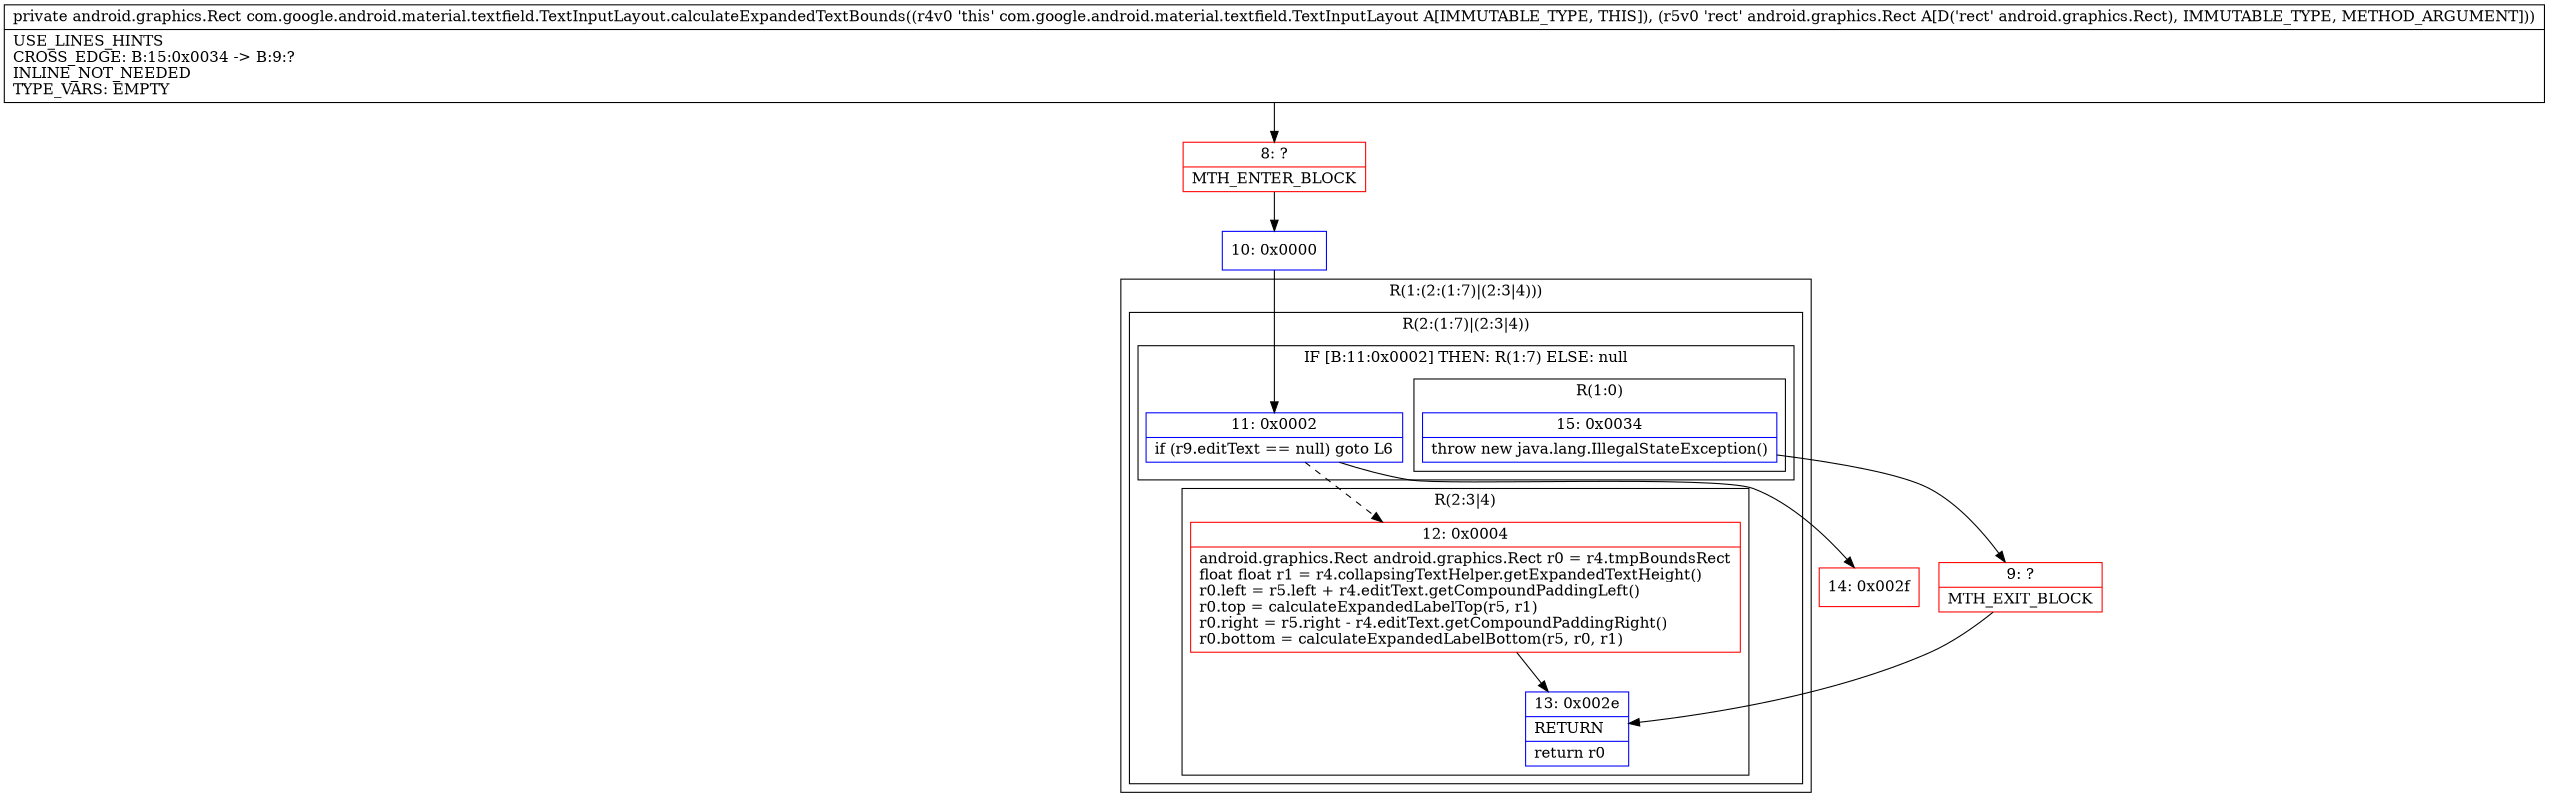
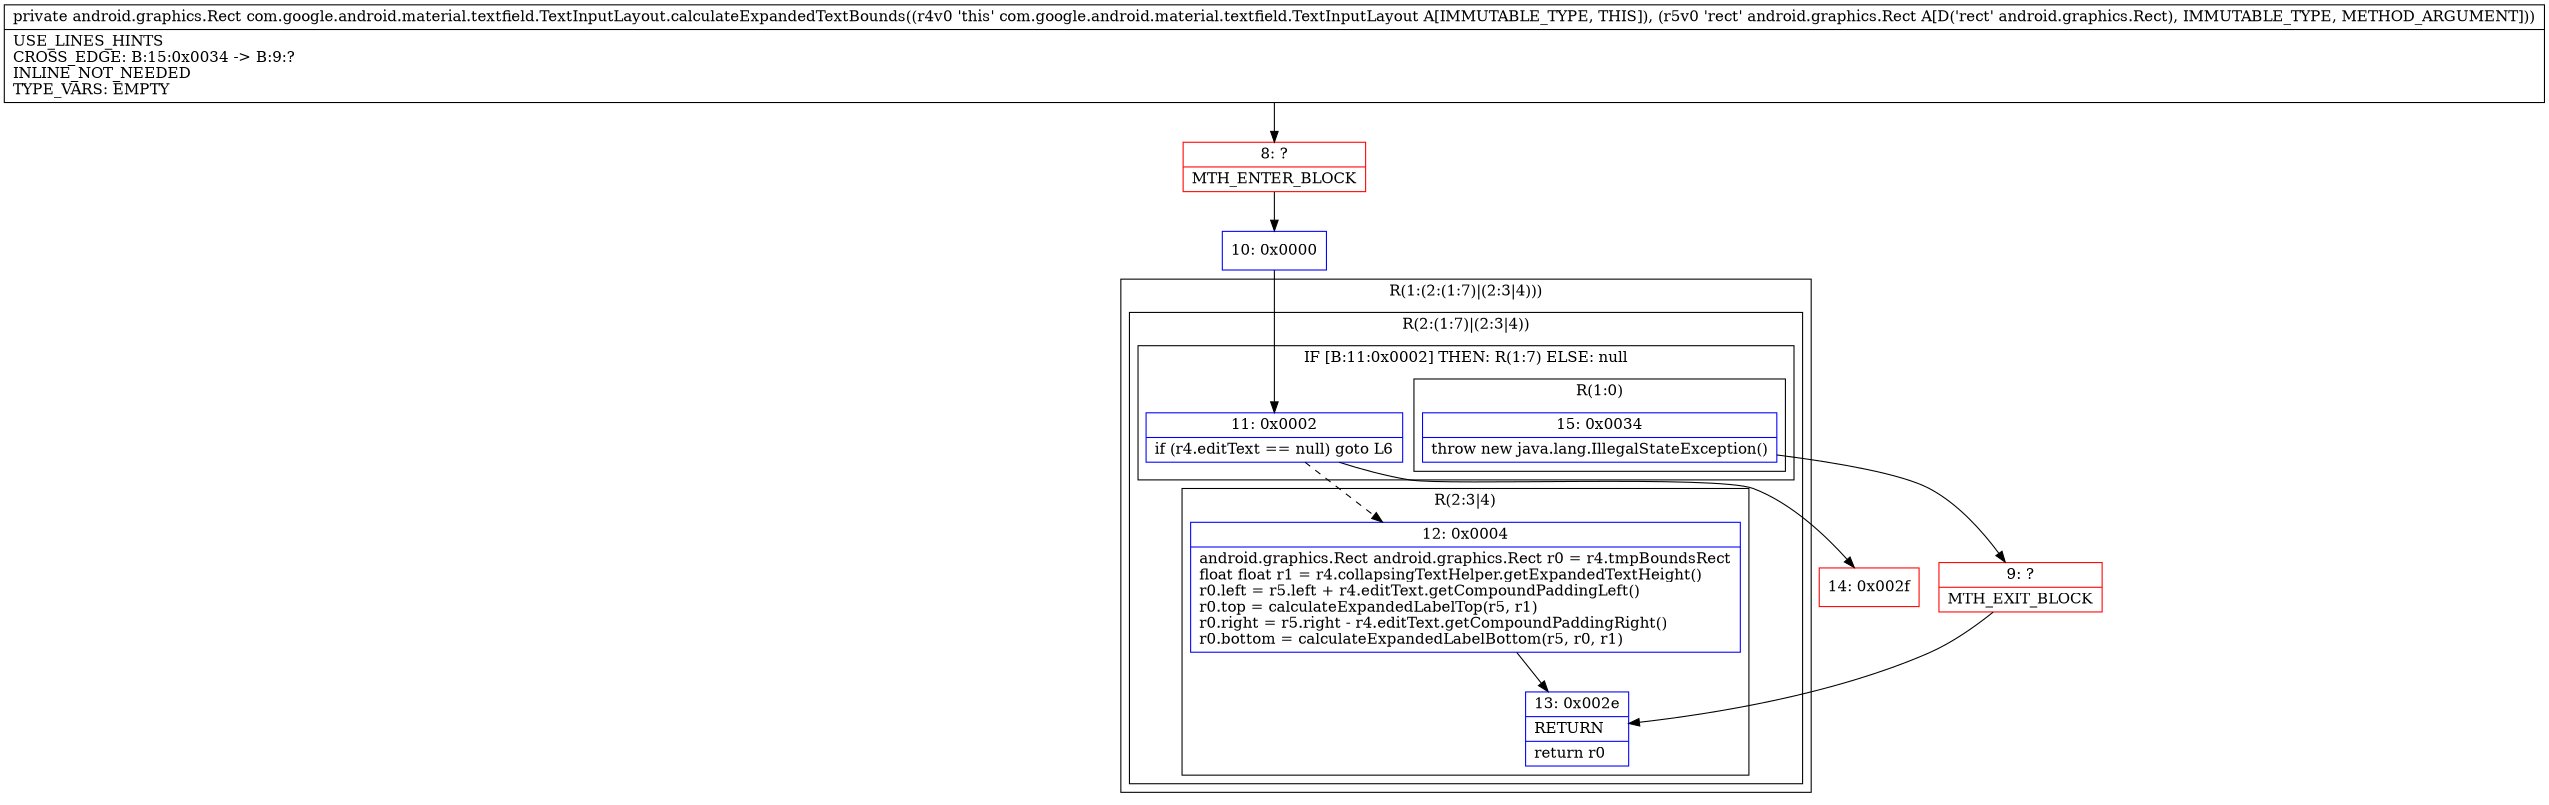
(1274, 449) -> (1274, 449)
(1465, 587) -> (1465, 587)
